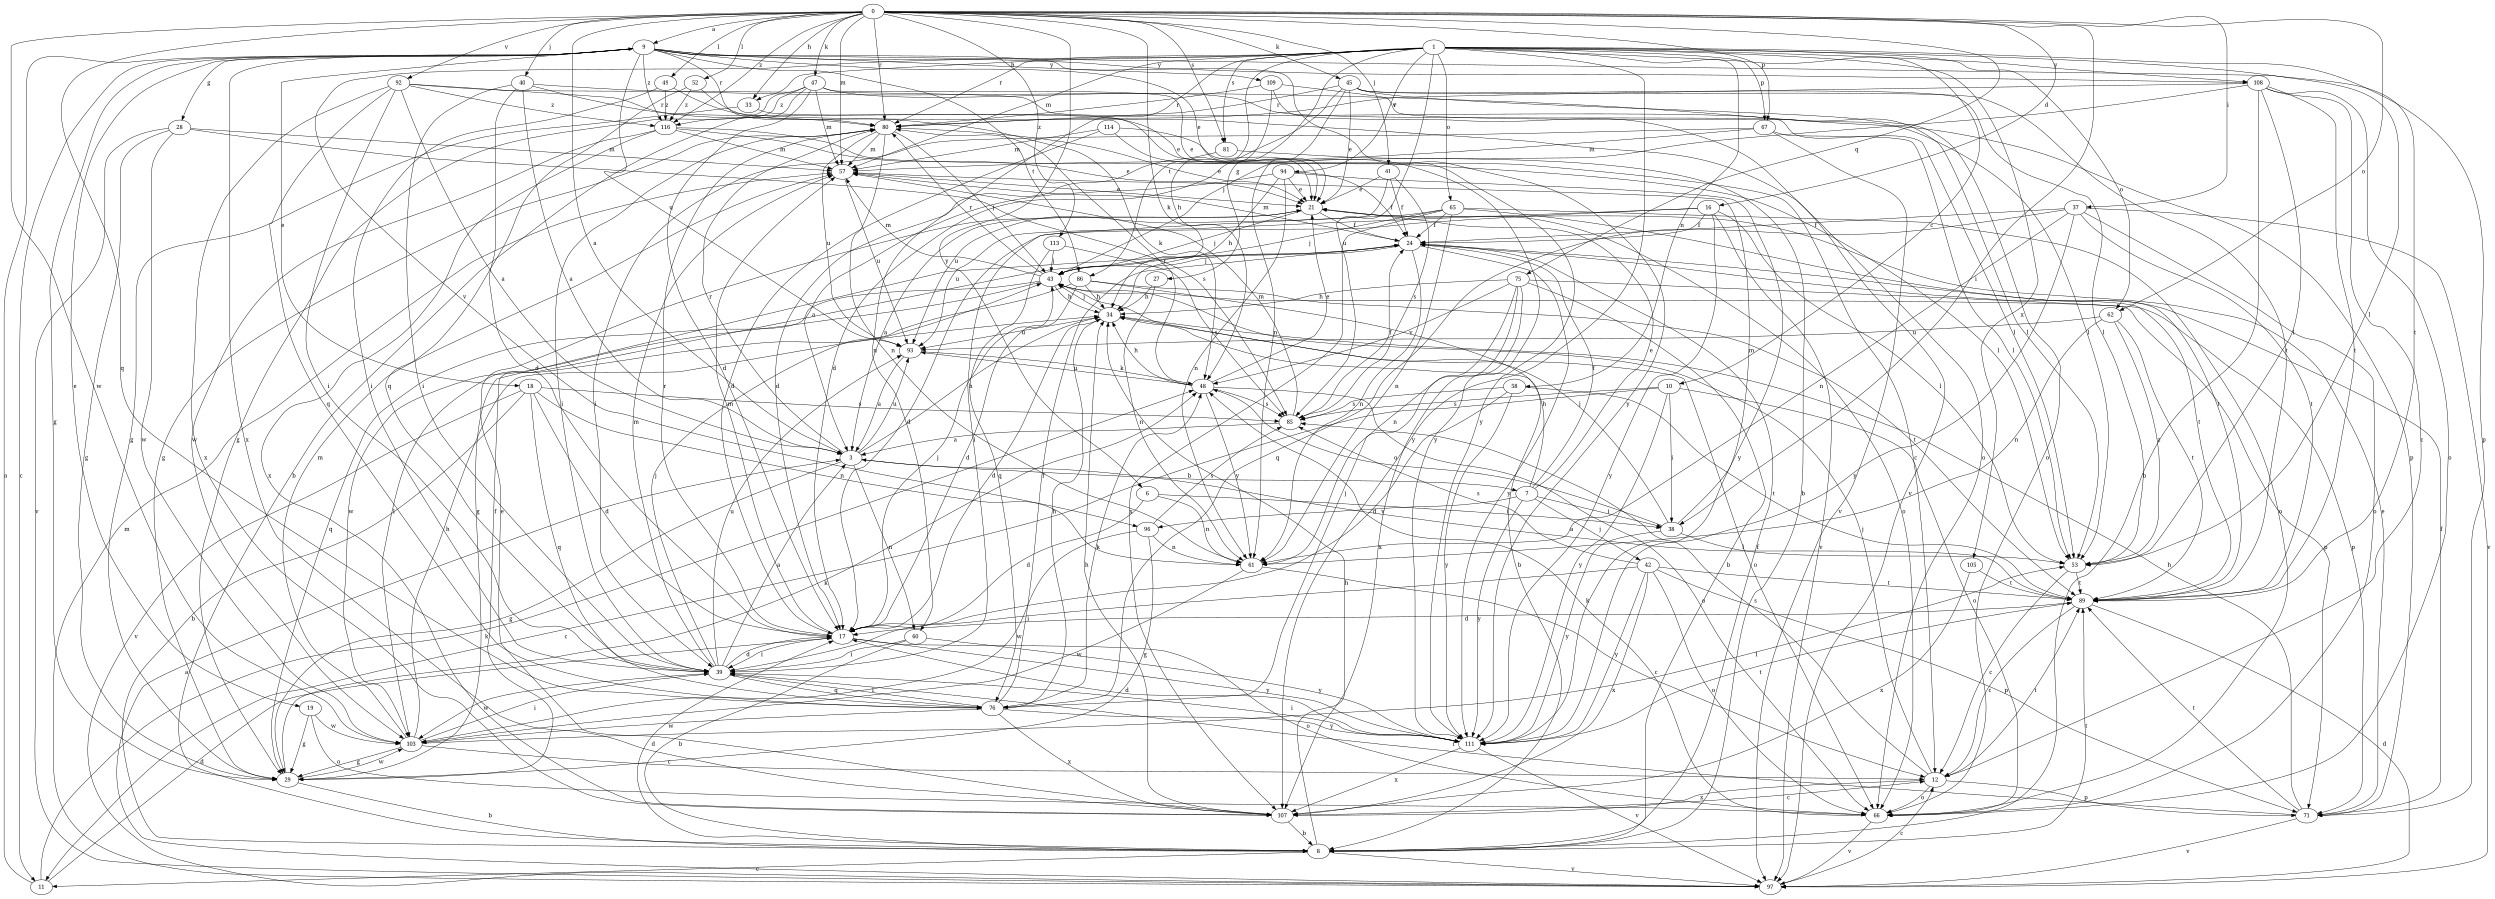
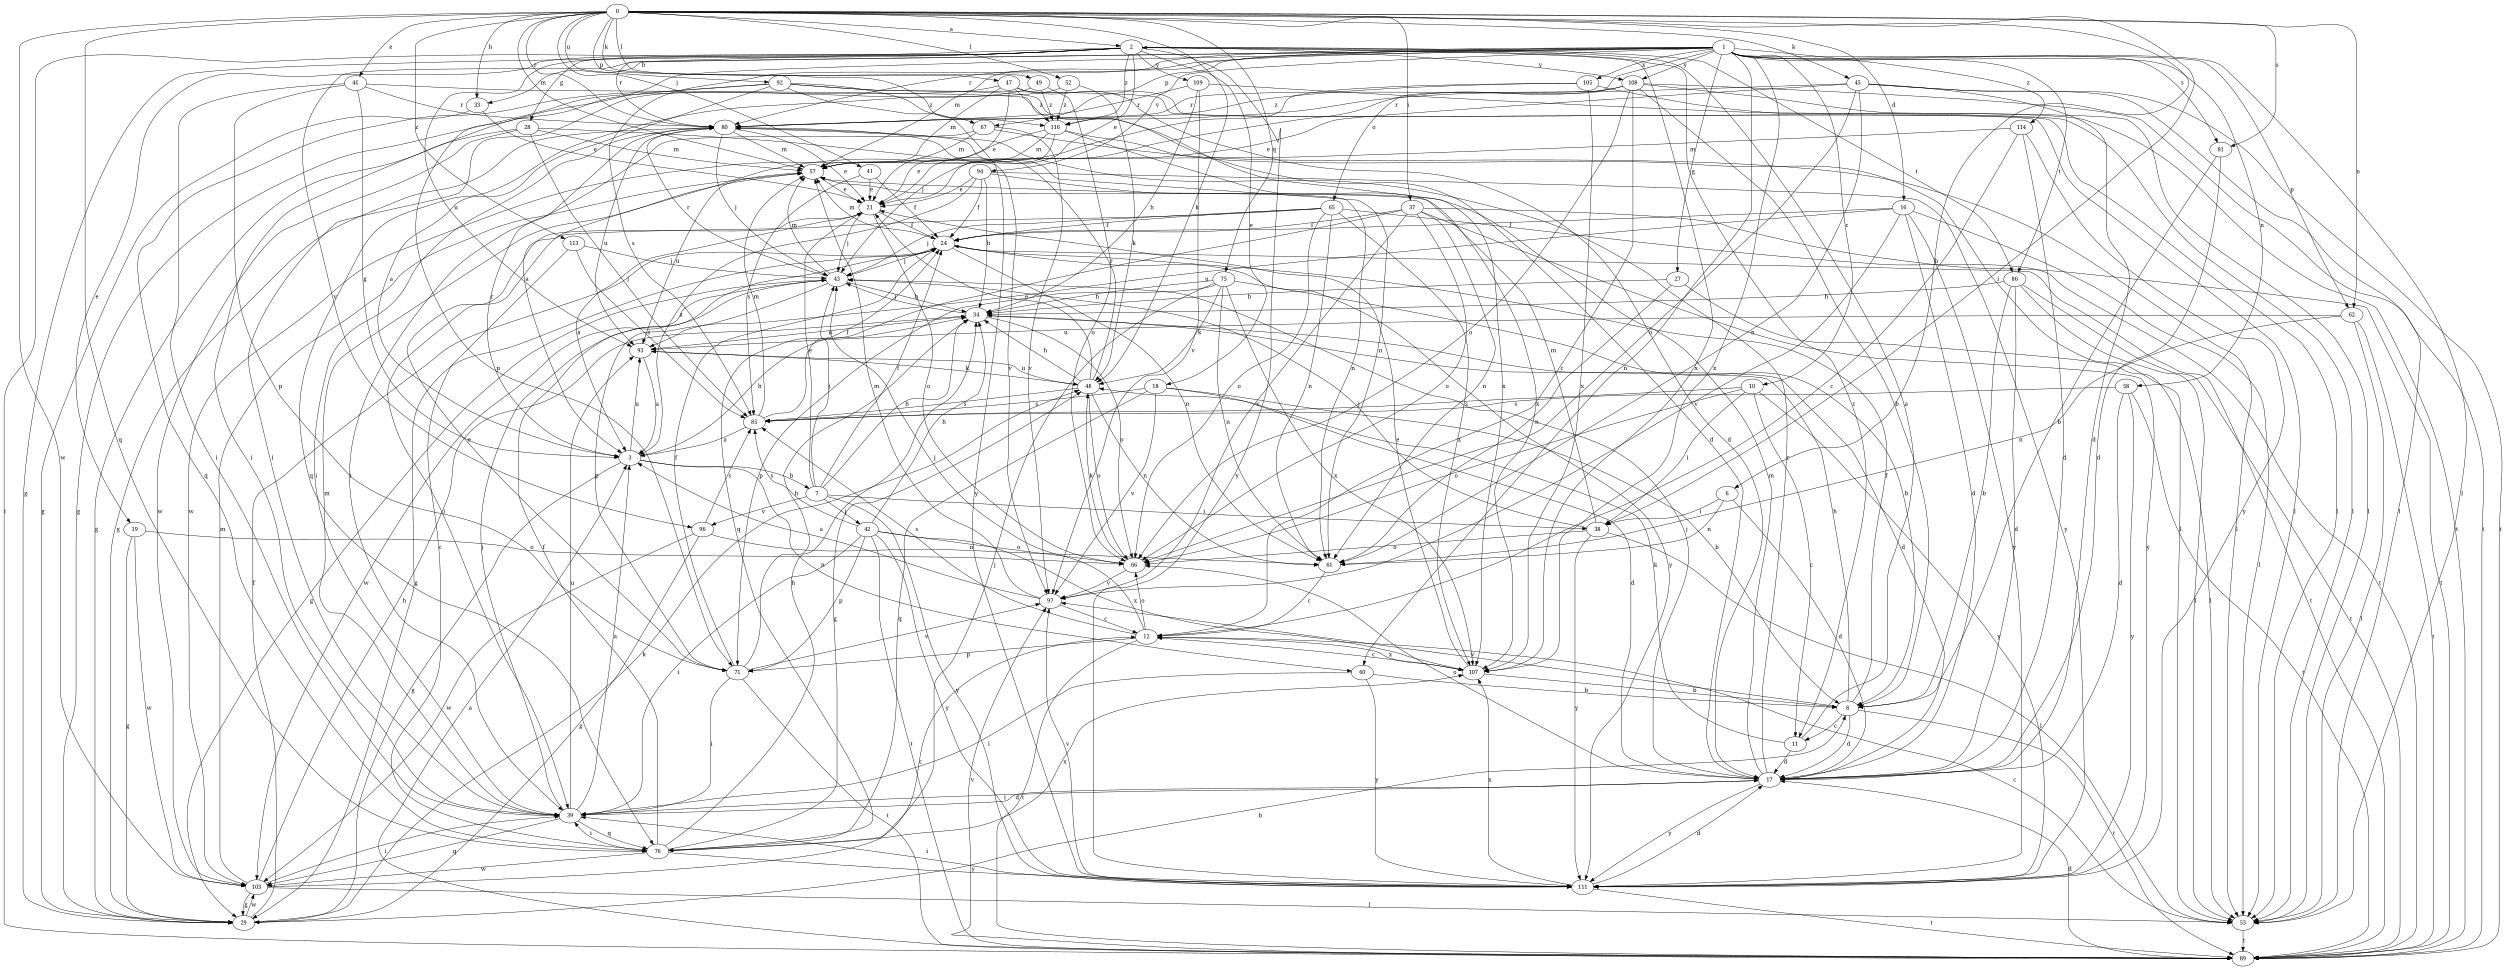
(507, 47) -> (569, 47)
(550, 47) -> (391, 47)
(644, 47) -> (1131, 47)
(774, 51) -> (1284, 97)
none -> (1904, 66)
(573, 163) -> (870, 159)
(2122, 190) -> (2292, 190)
(1146, 222) -> none
(1345, 243) -> (633, 243)
(947, 261) -> (1937, 261)
(571, 279) -> (365, 279)
(1204, 279) -> (628, 279)
(1411, 333) -> (1200, 333)
(586, 366) -> (2199, 540)
none -> (828, 388)
(387, 391) -> (355, 262)
none -> (2174, 407)
(1414, 440) -> (1715, 369)
(2159, 440) -> (2362, 619)
(1434, 469) -> (1357, 548)
(1000, 476) -> (441, 547)
(1238, 476) -> (1145, 476)
(889, 487) -> none
(331, 530) -> (312, 601)
(1098, 547) -> (835, 619)
(1126, 645) -> (936, 422)
(1994, 679) -> none
(846, 698) -> none
(486, 708) -> (454, 851)
(2385, 744) -> (972, 780)
(258, 786) -> none
